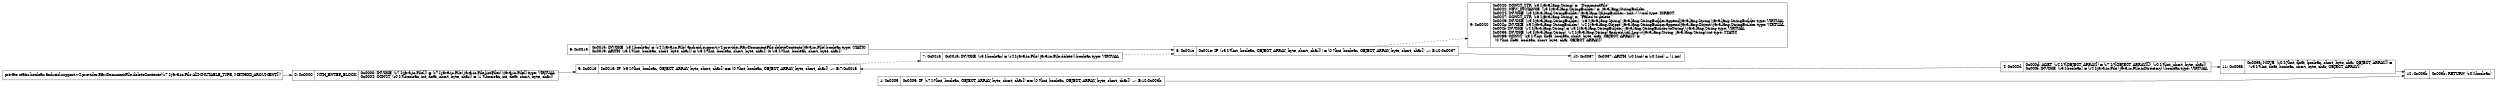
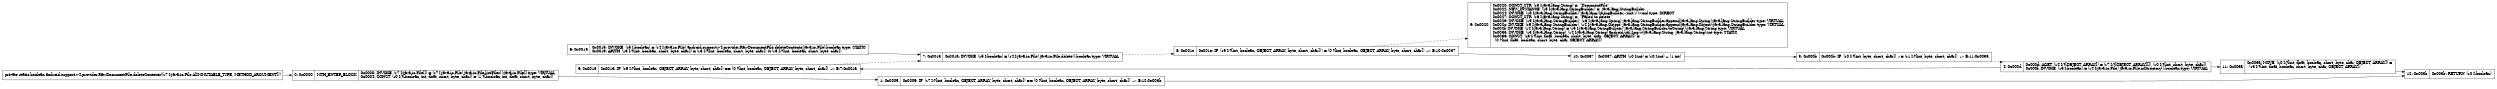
(1020, 49) -> (893, 54)
none -> (1894, 57)
(566, 72) -> (717, 78)
